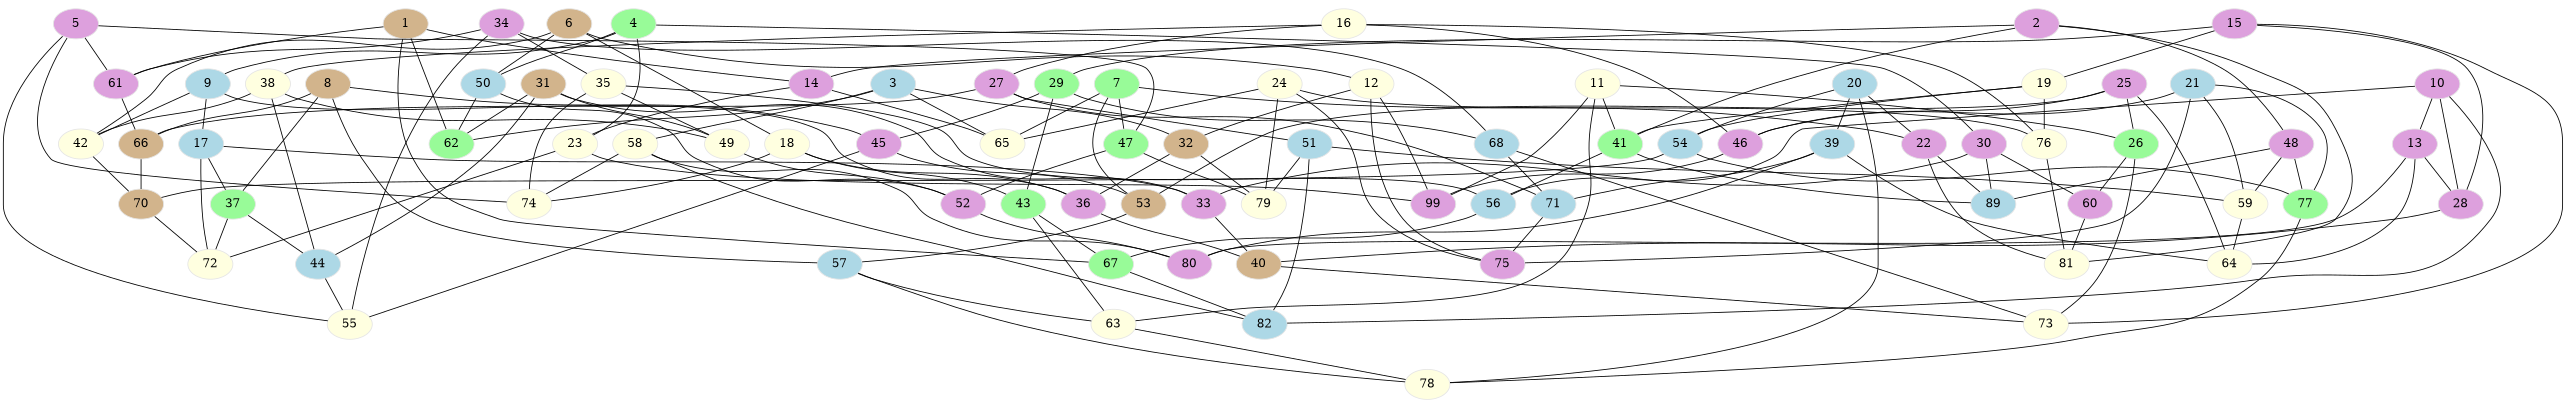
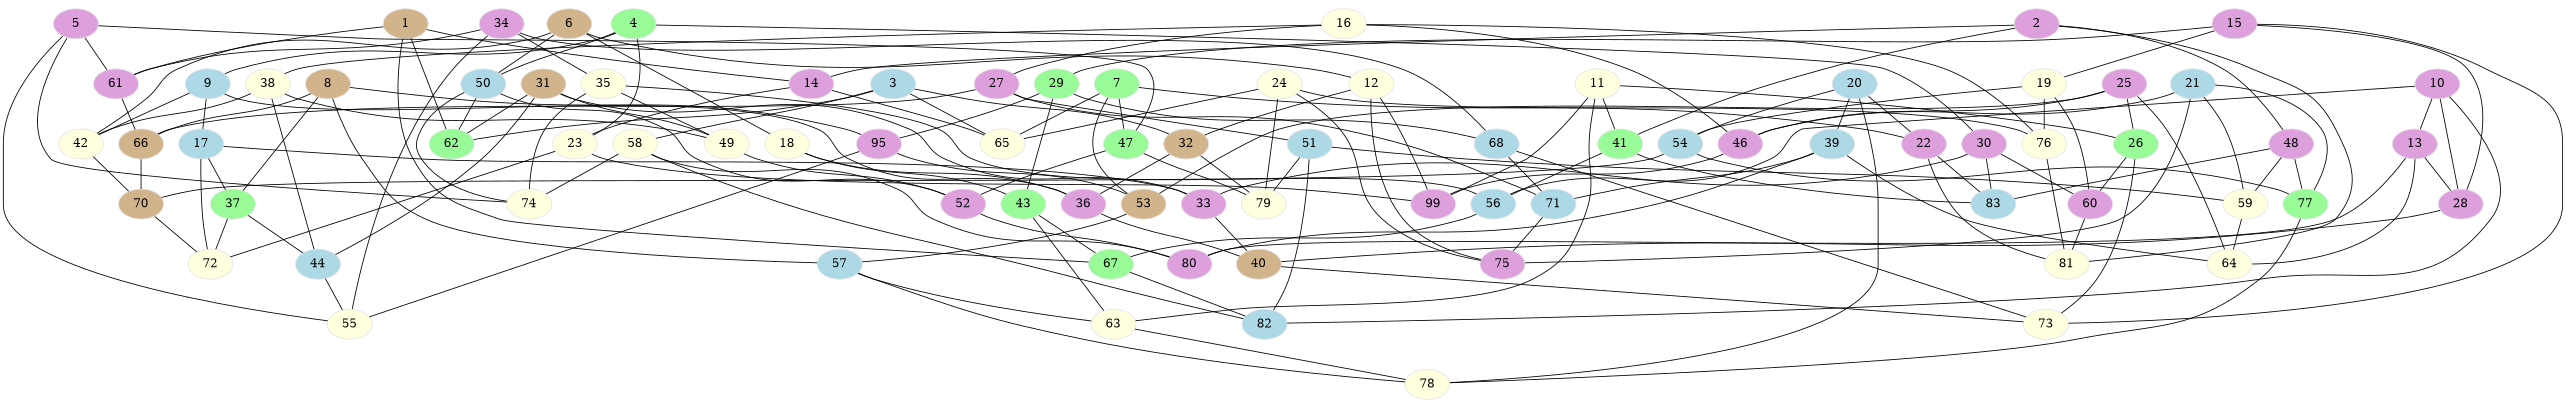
(1829, 106) -> (2079, 141)
(879, 144) -> (879, 144)
(645, 186) -> (427, 166)
(1993, 204) -> (1993, 204)
